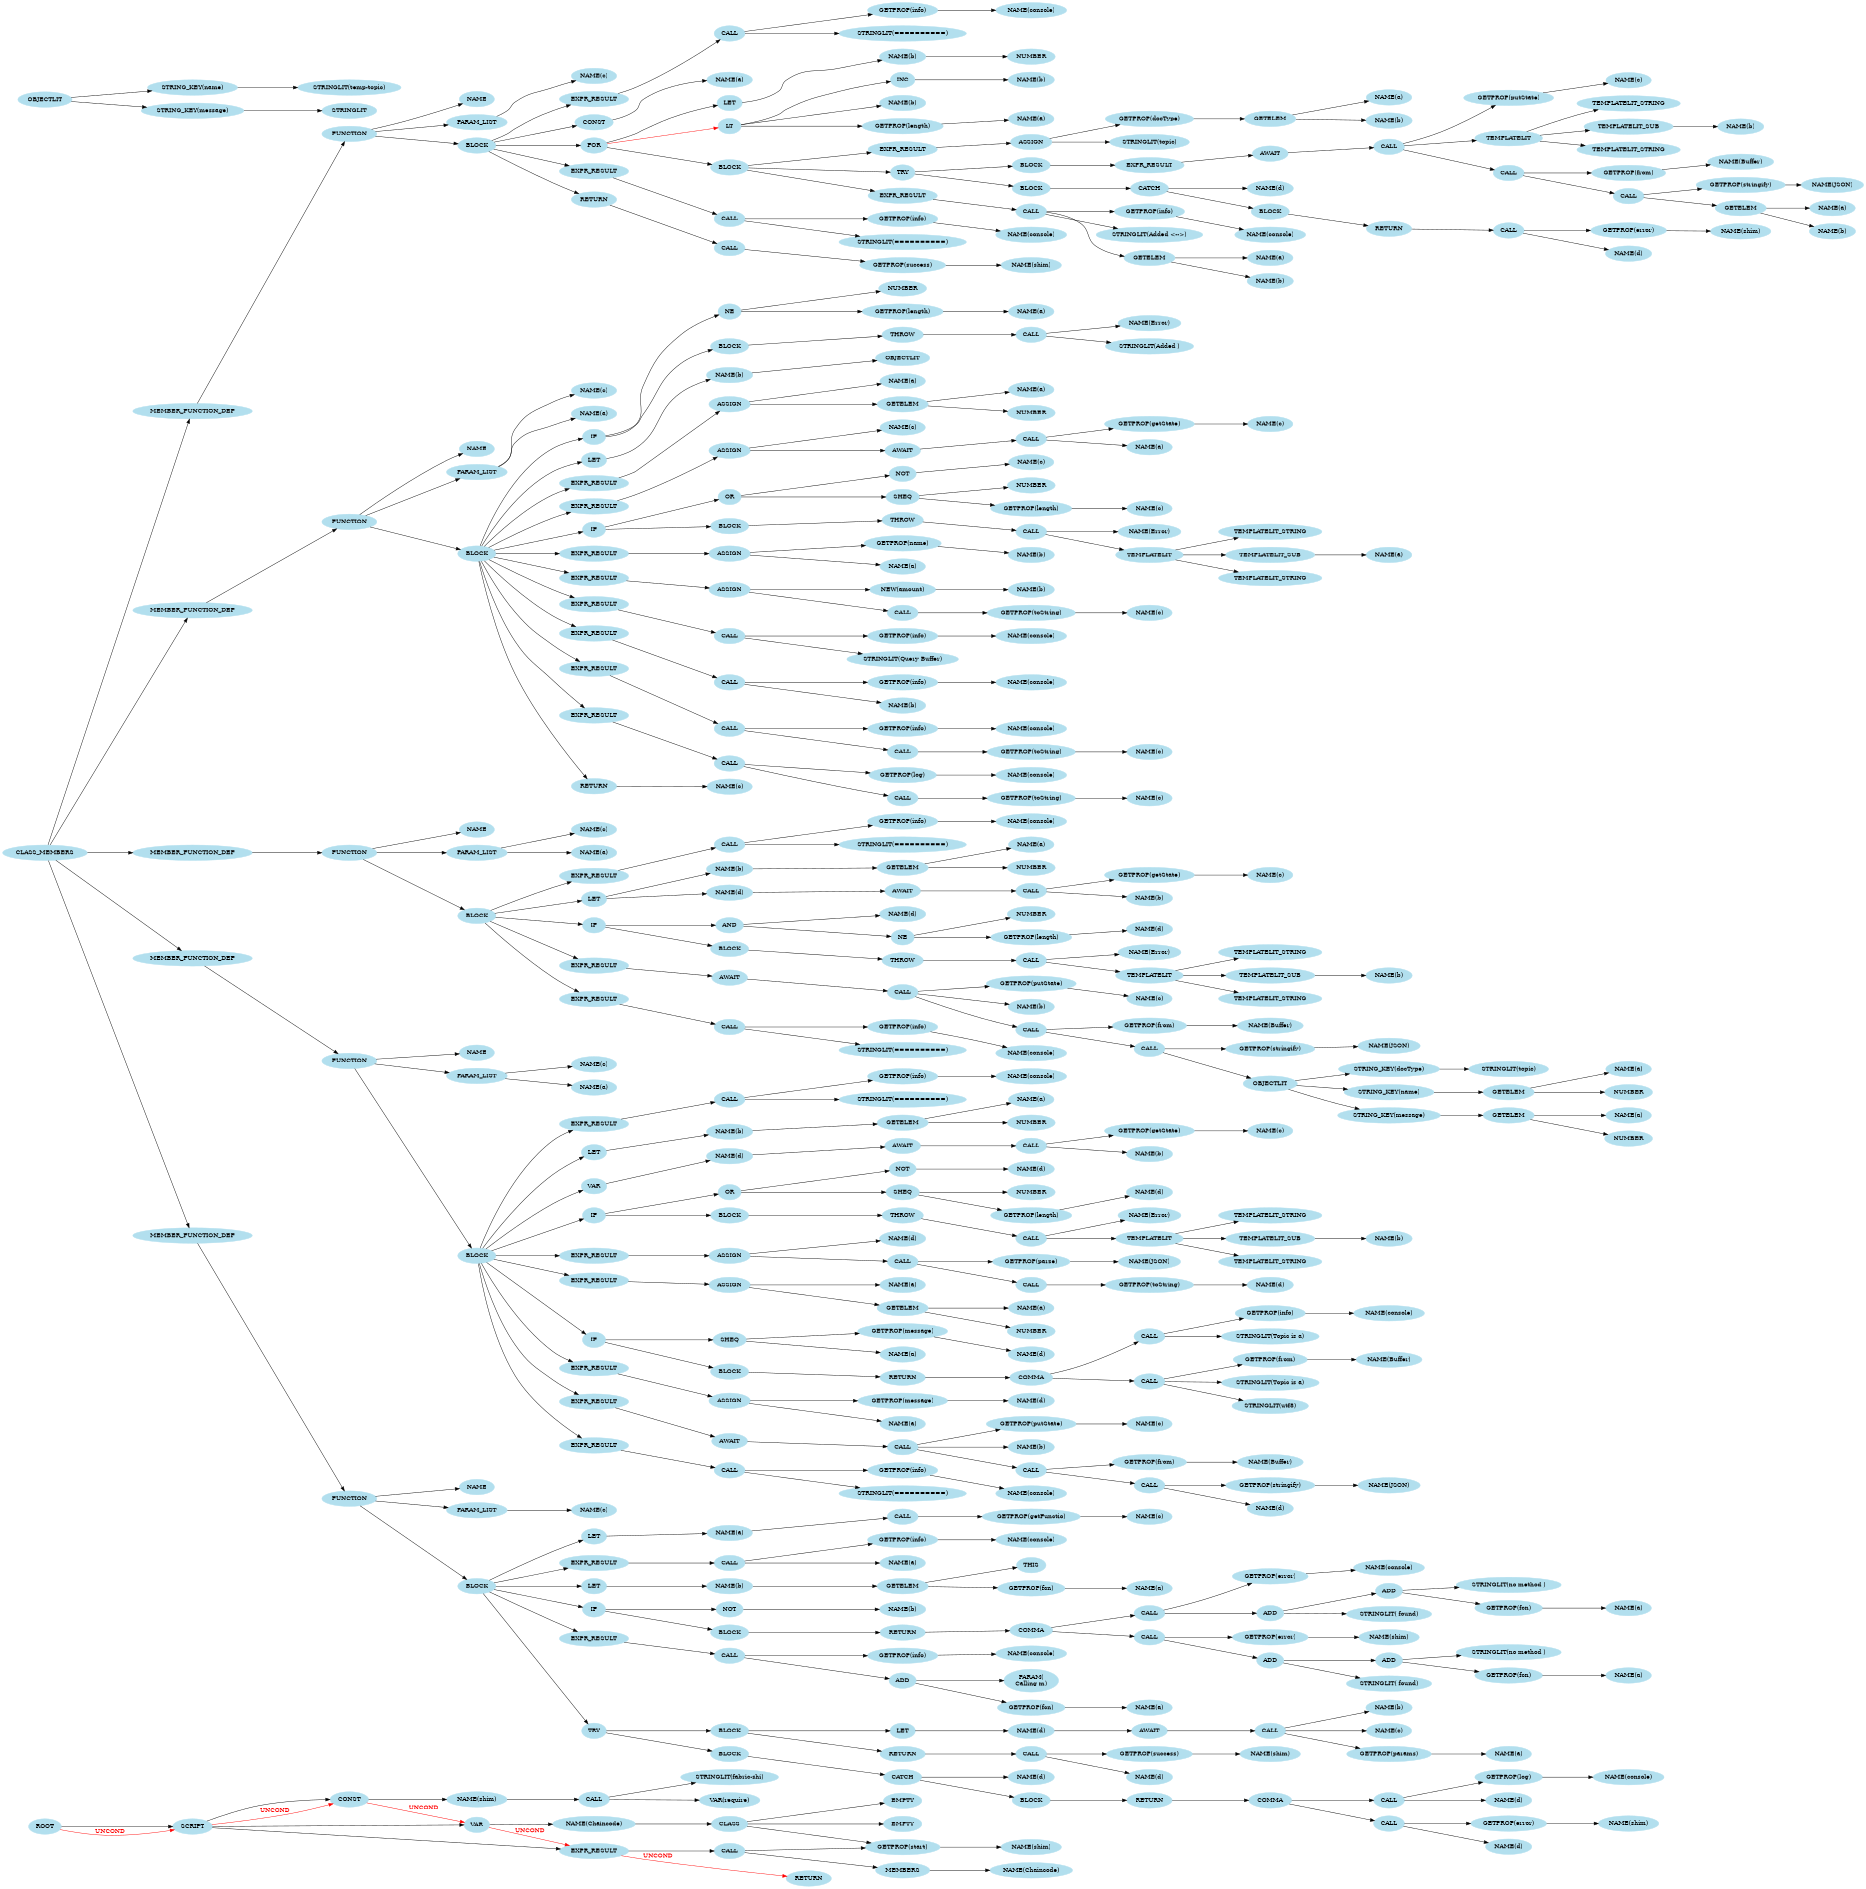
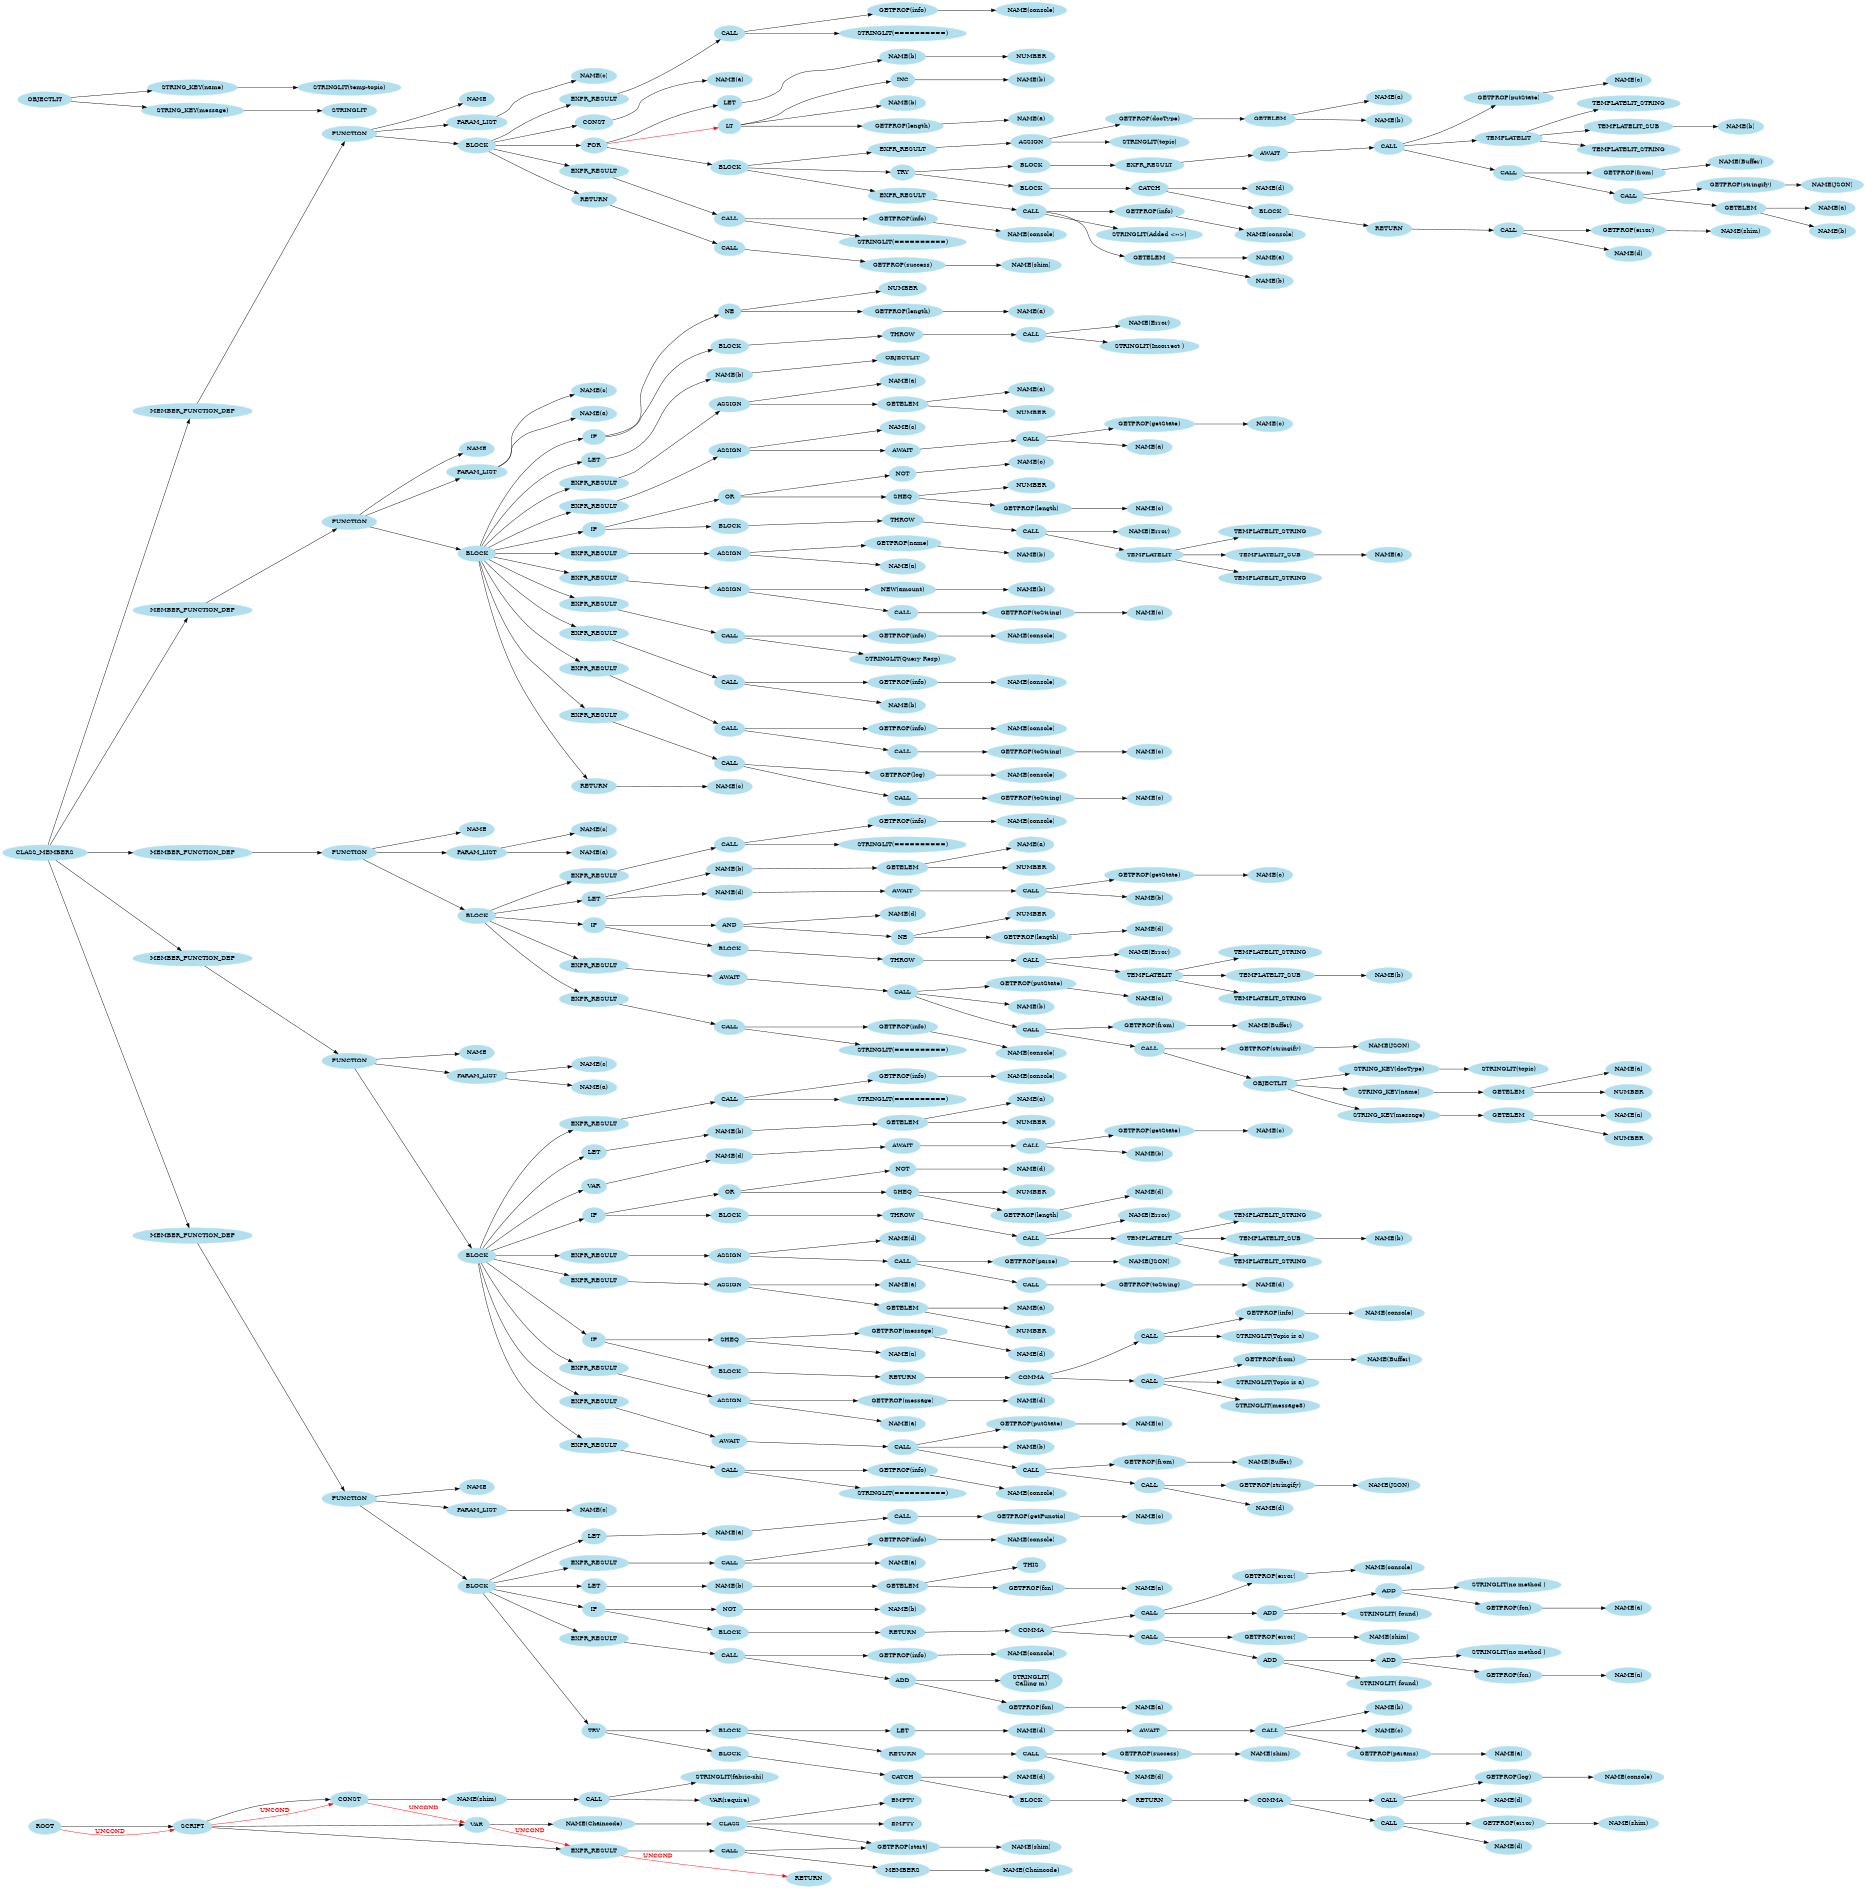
(1149, 346) -> (1149, 346)
(903, 659) -> (903, 659)
(1270, 1406) -> (1270, 1406)
(1031, 1681) -> (1031, 1681)
